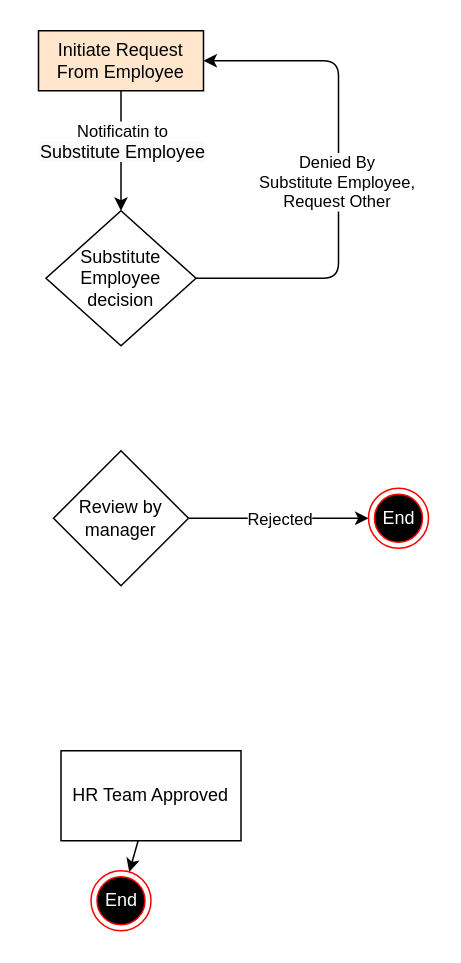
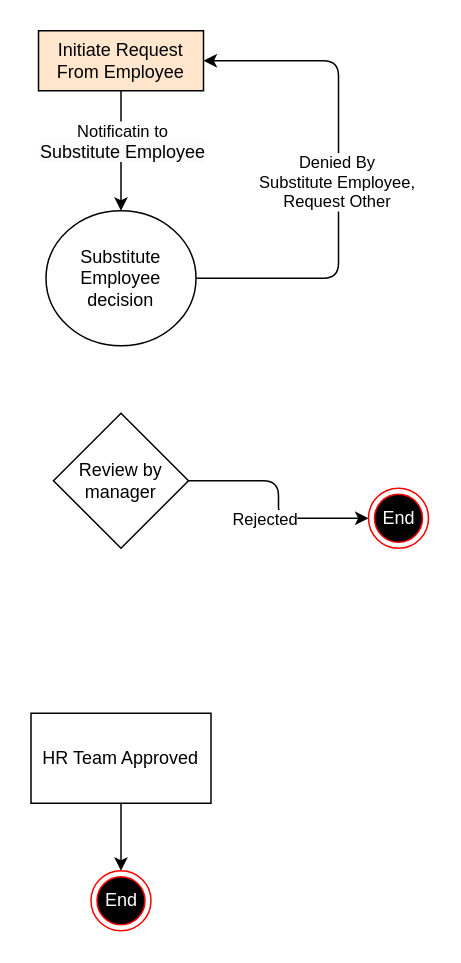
(121, 278) -> (121, 278)
(121, 518) -> (121, 481)
(151, 796) -> (121, 758)
